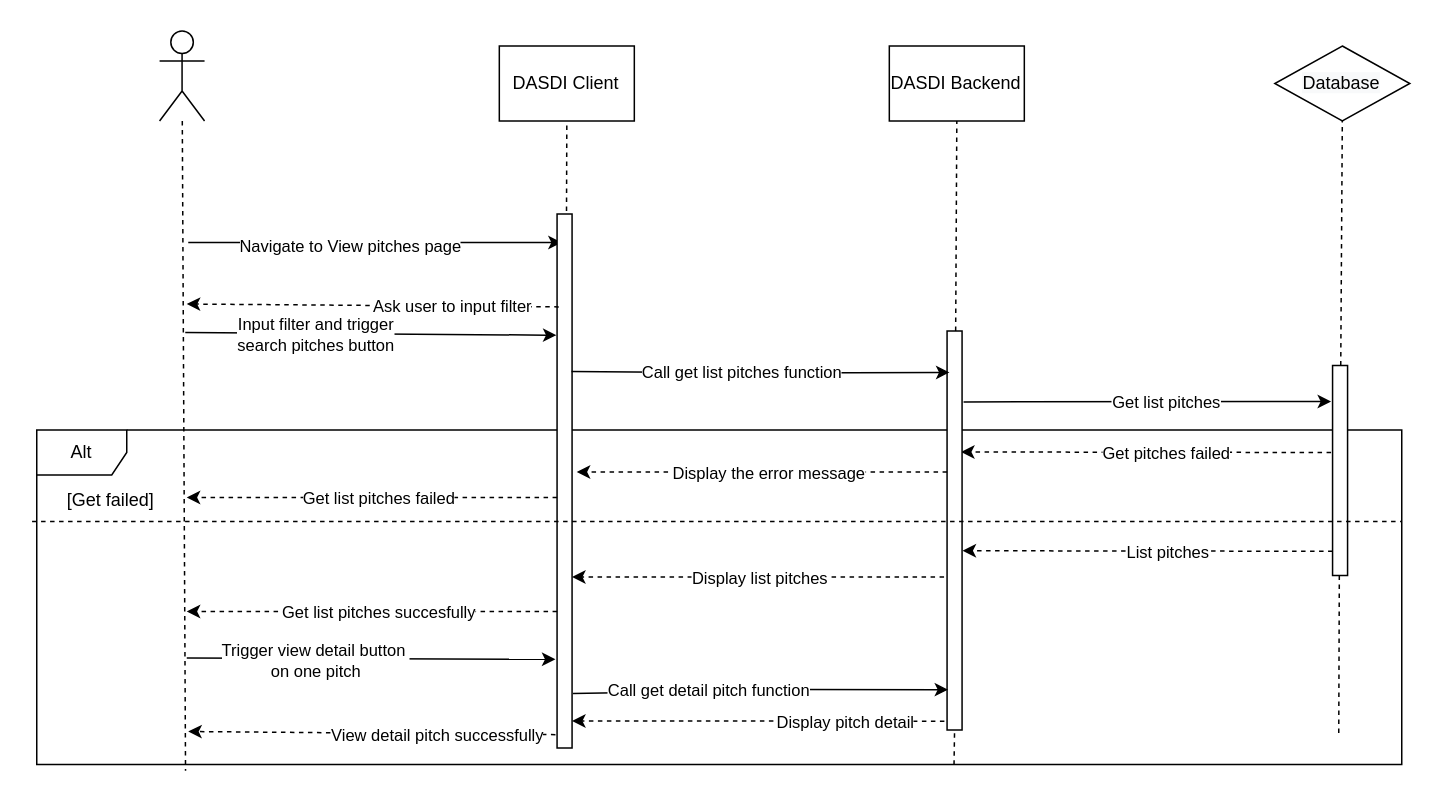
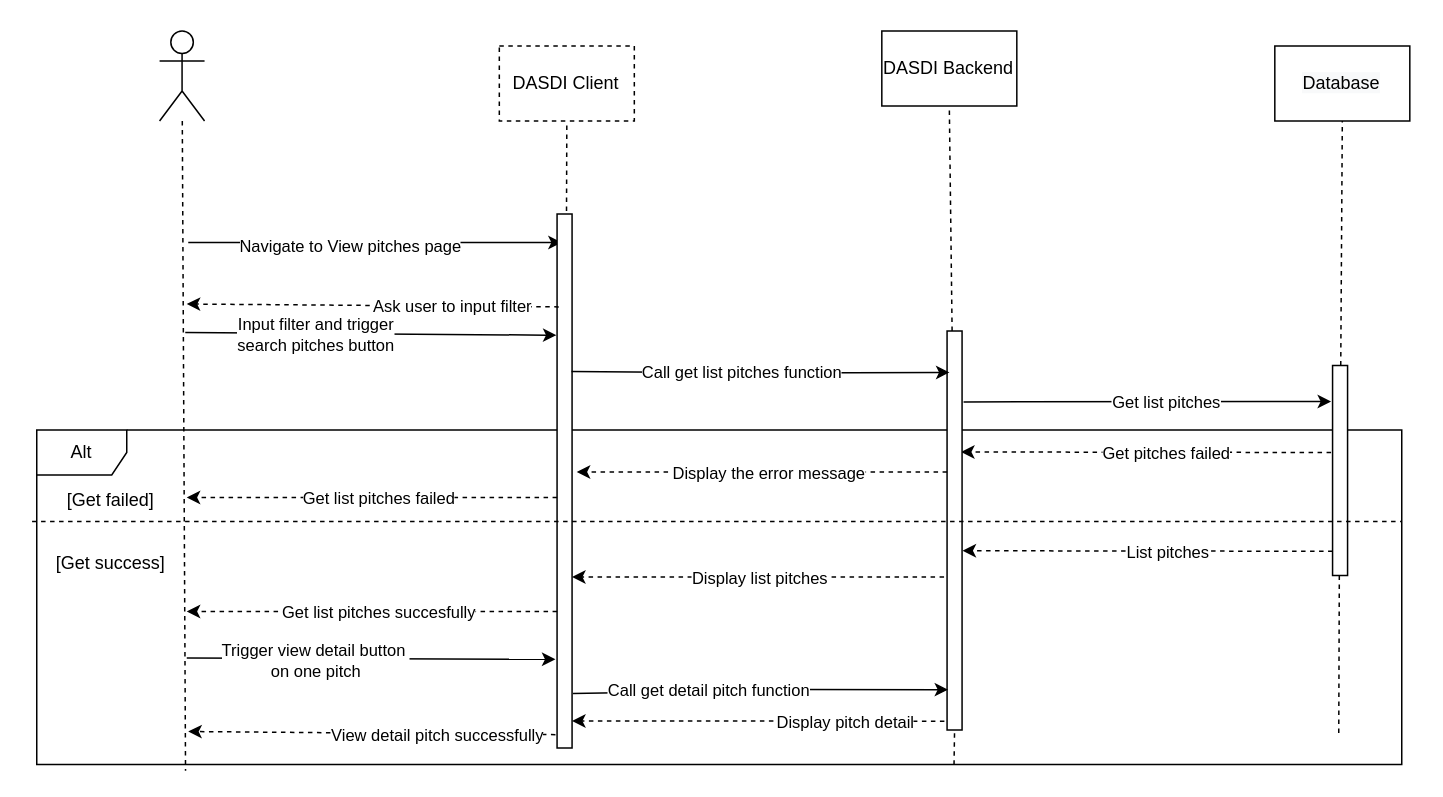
(567, 83) -> (567, 83)
(957, 83) -> (949, 68)
(1342, 83) -> (1342, 83)
none -> (111, 563)
